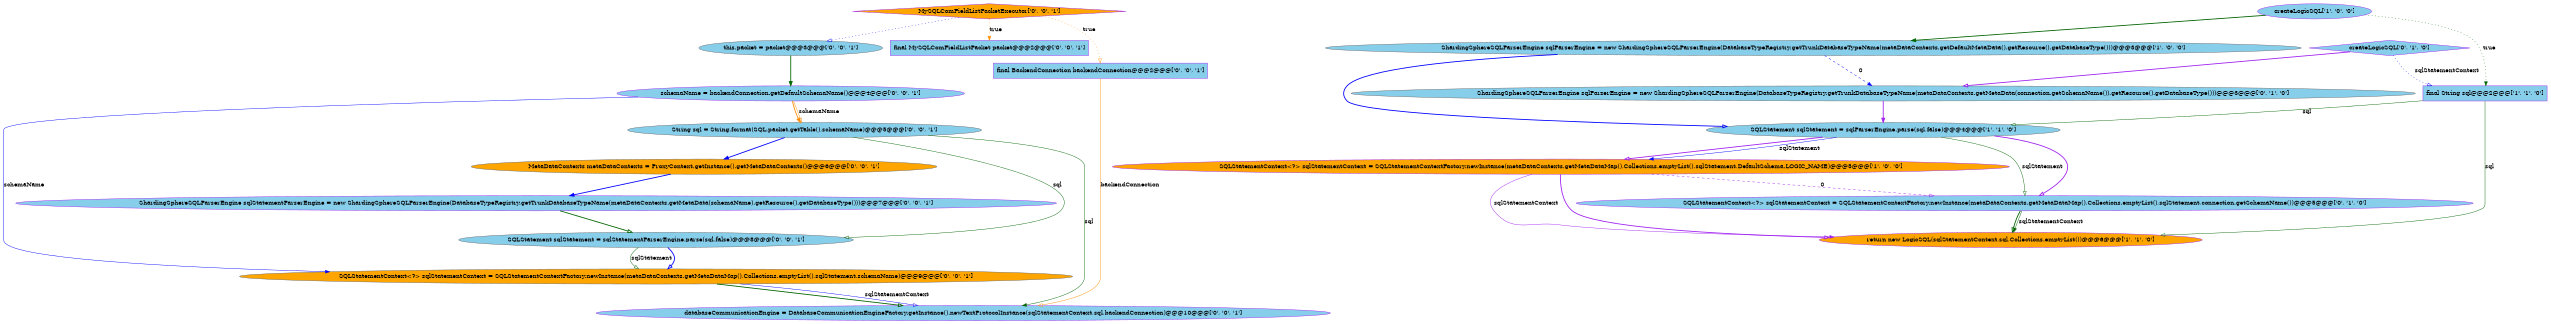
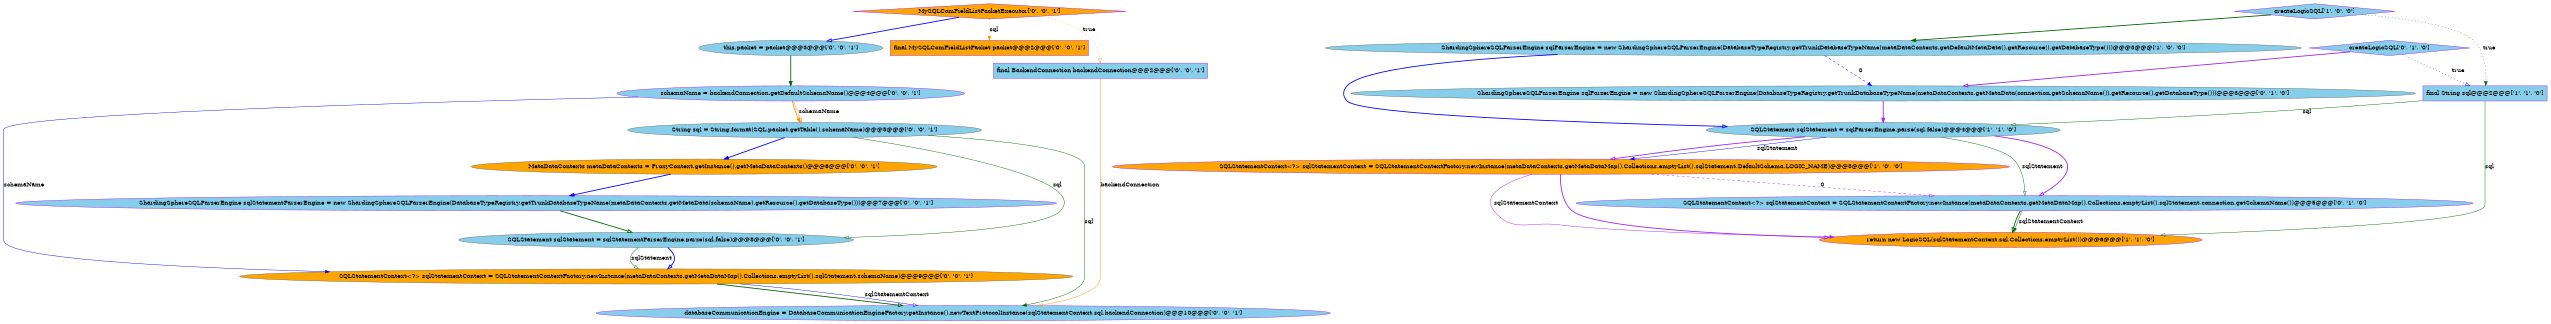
(2315, 11) -> (2315, 11)
(895, 29) -> (895, 29)
(996, 30) -> (994, 30)
(989, 48) -> (989, 48)
(2447, 71) -> (2458, 71)
